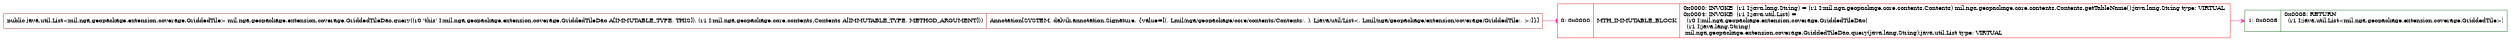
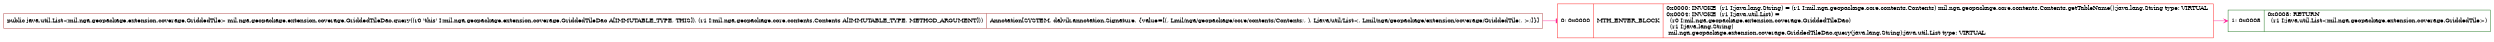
(1637, 21) -> (1628, 21)
